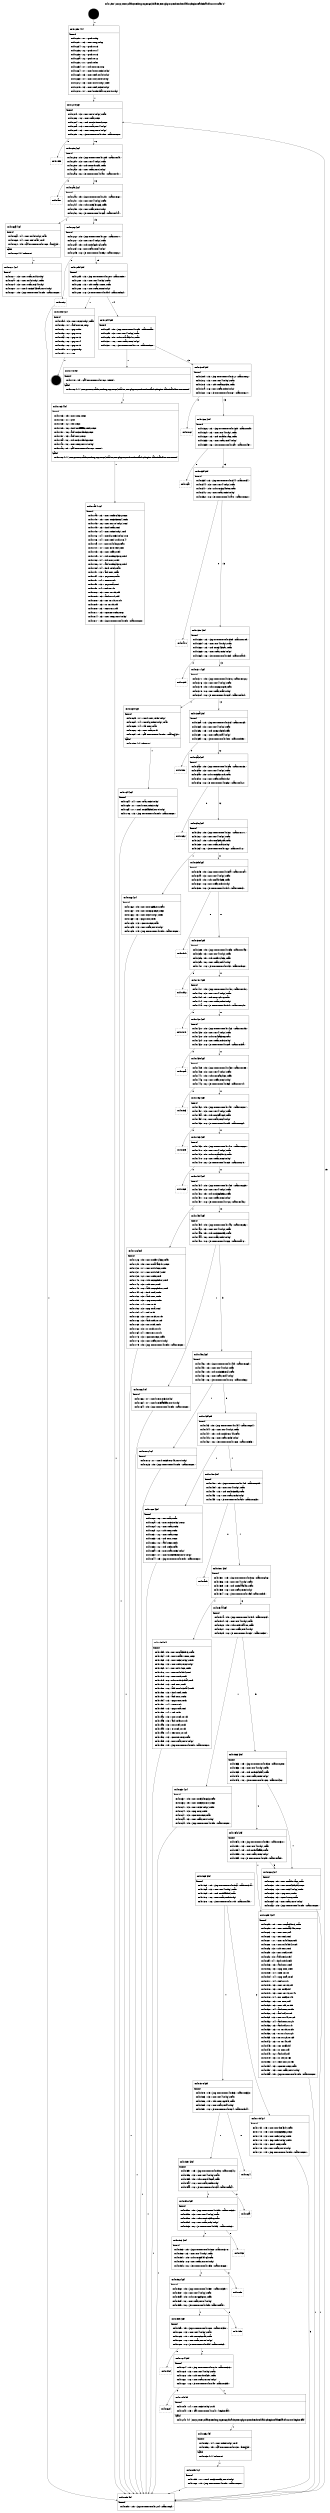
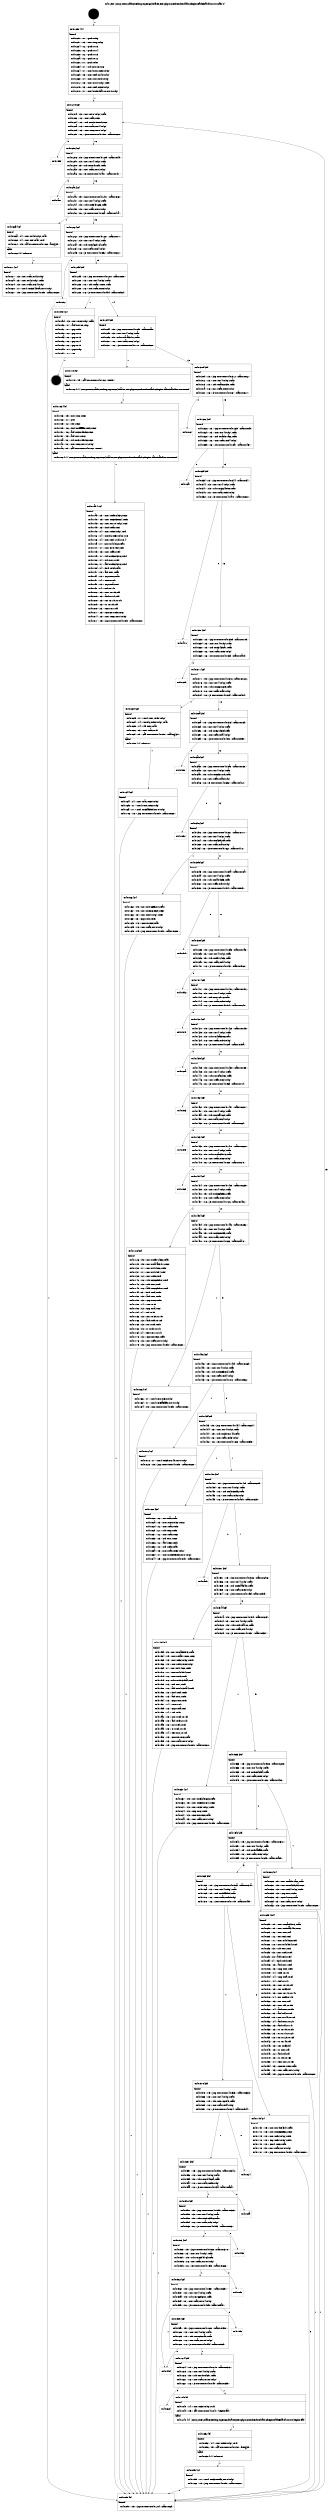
(220, 662) -> none
(272, 1865) -> (241, 1867)
(199, 2311) -> (162, 2336)
